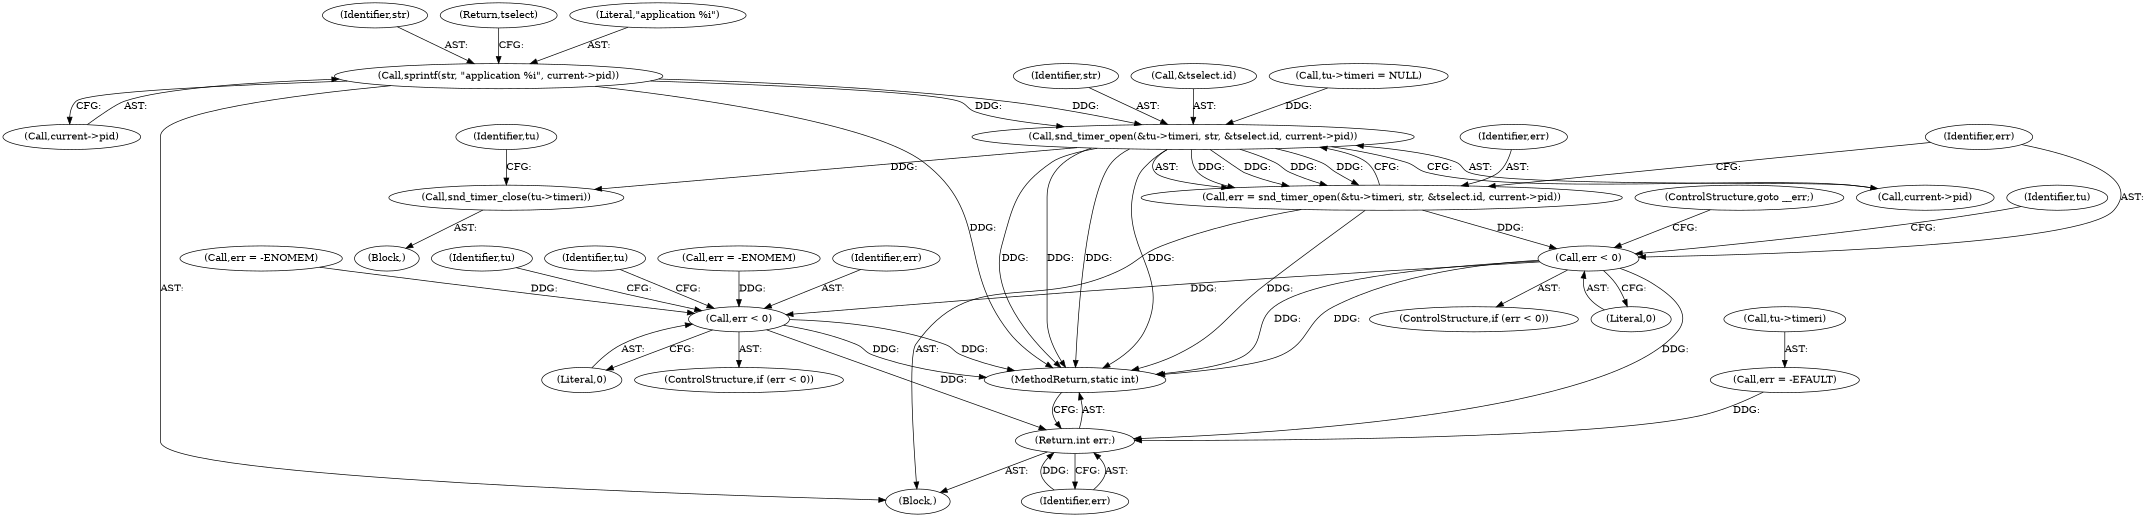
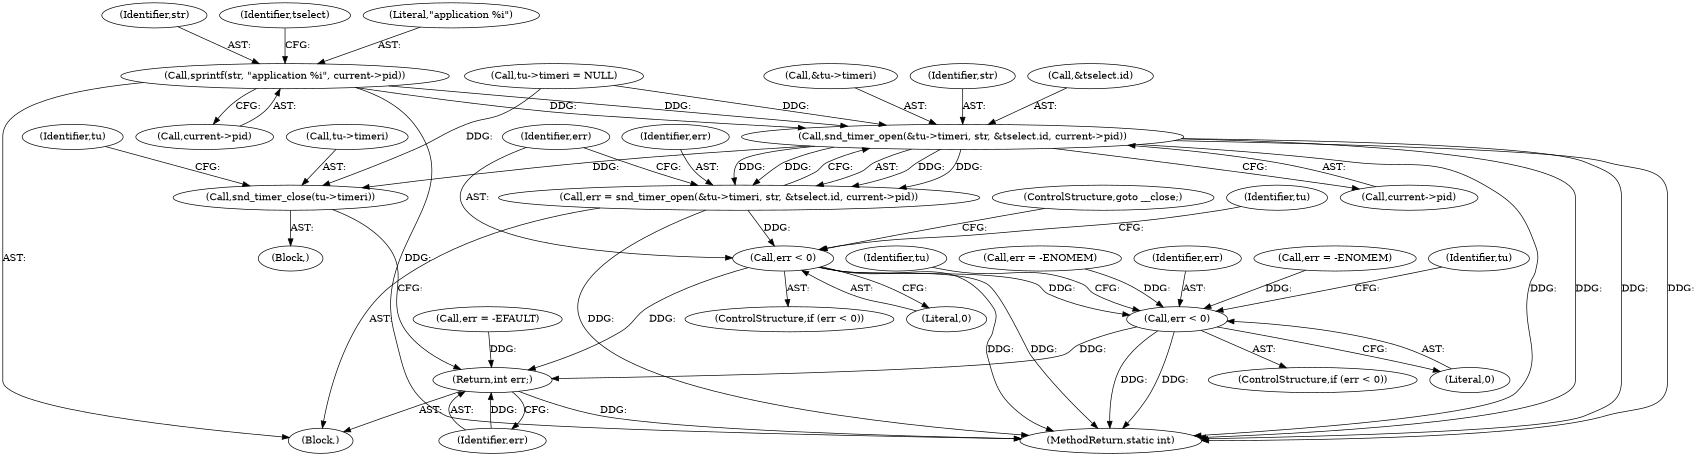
(499, 15) -> (285, 15)
none -> (831, 76)
none -> (437, 138)
(1739, 198) -> (1103, 198)
(1785, 346) -> (321, 165)
(1053, 407) -> (397, 290)
(1095, 410) -> (615, 410)
